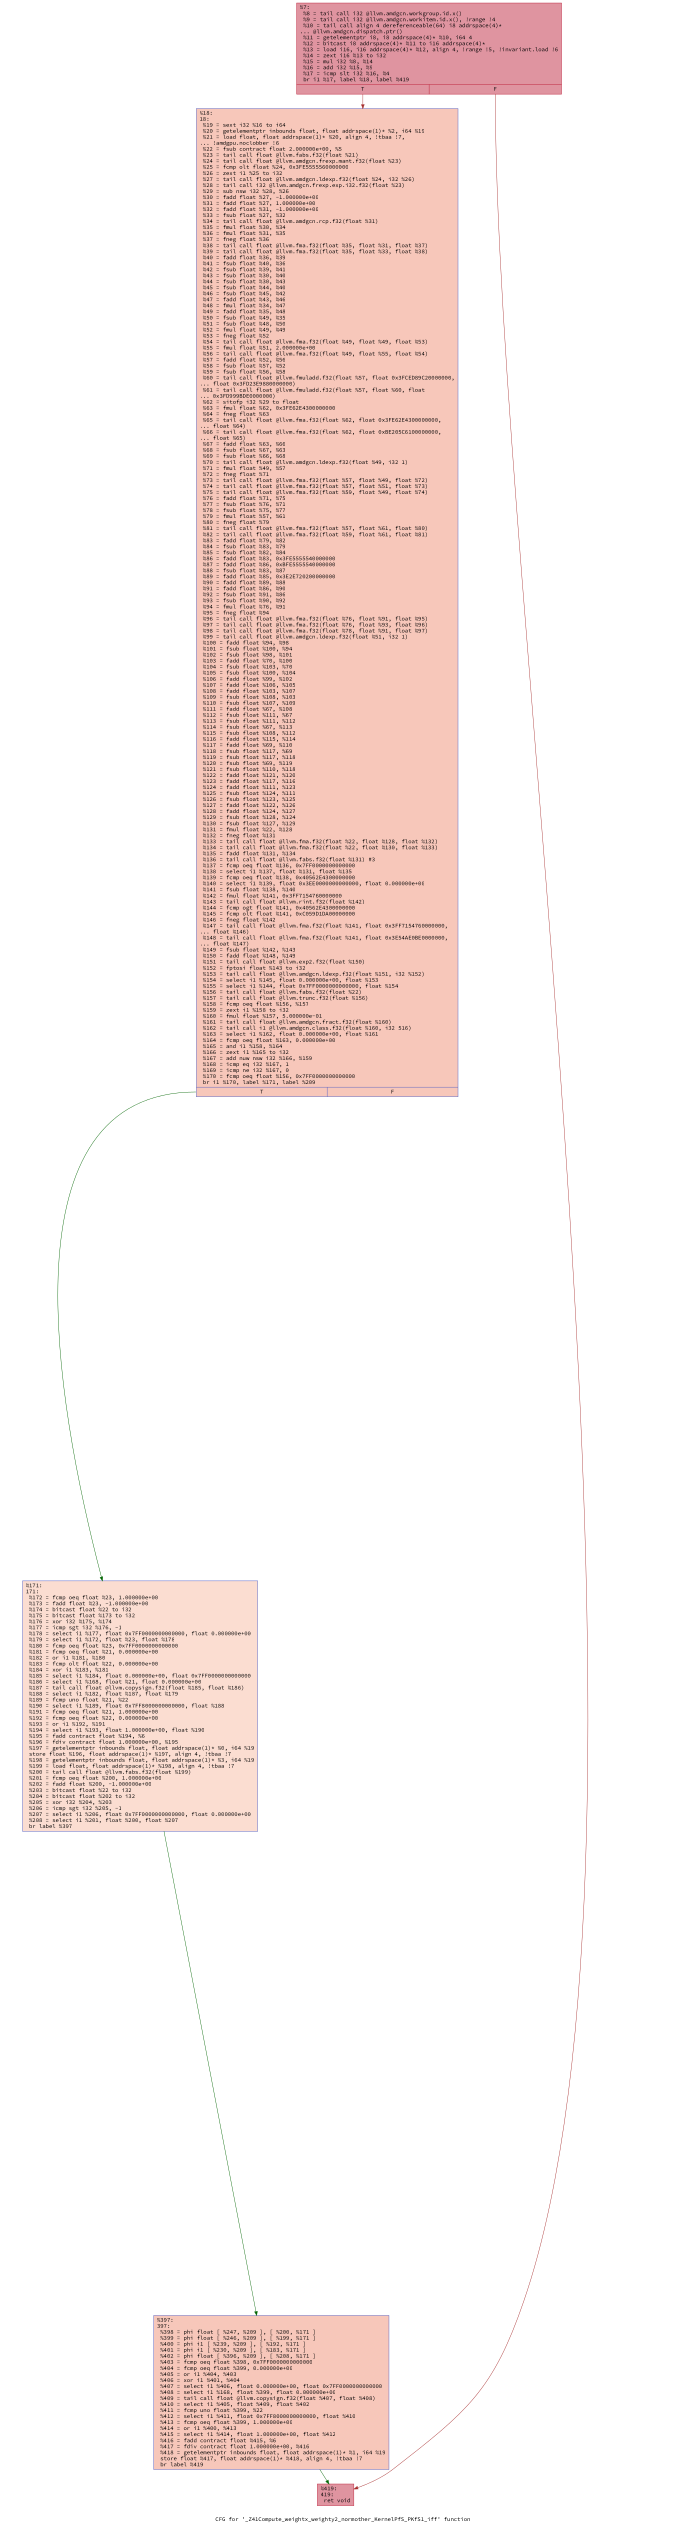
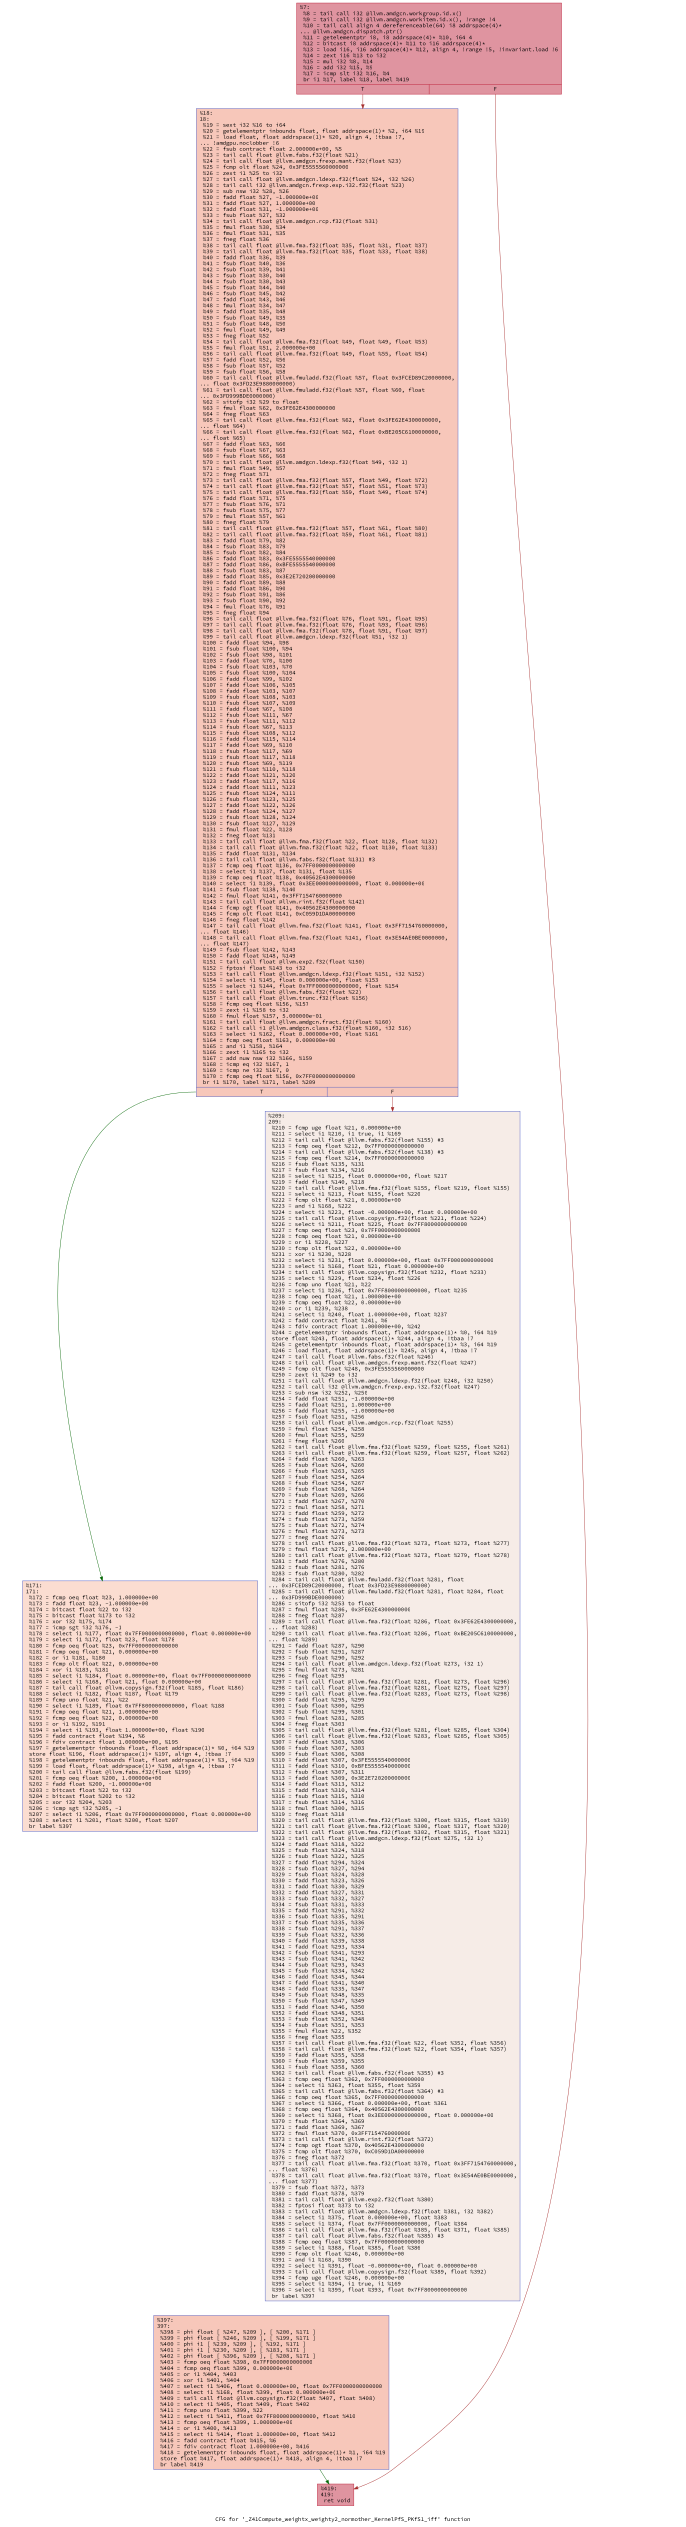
none -> (393, 1706)
(210, 2071) -> none
